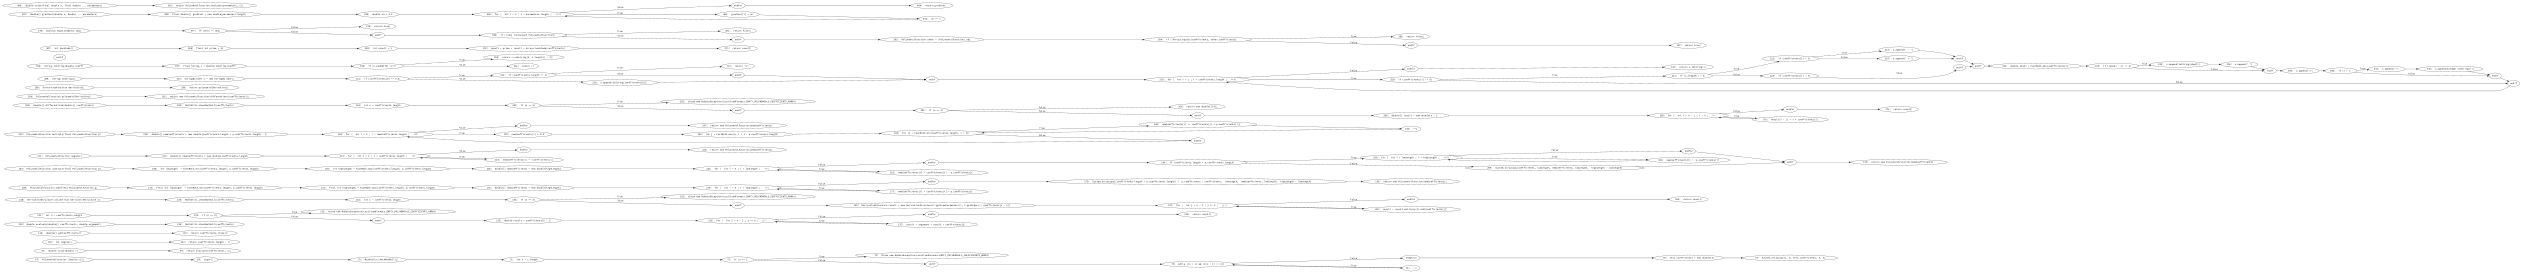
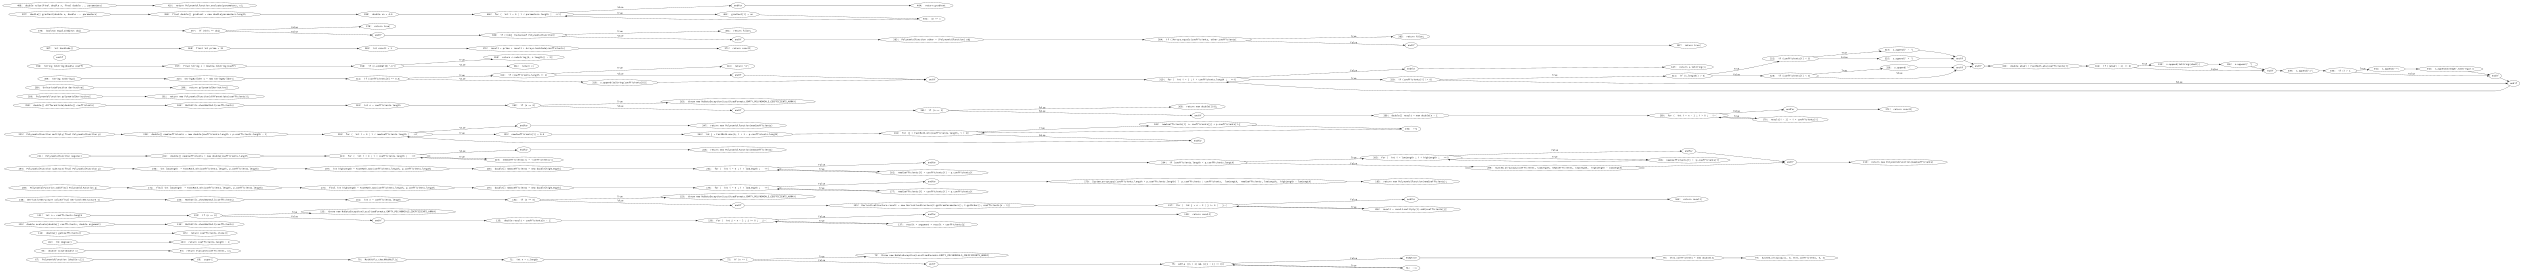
none -> (1899, 68)
